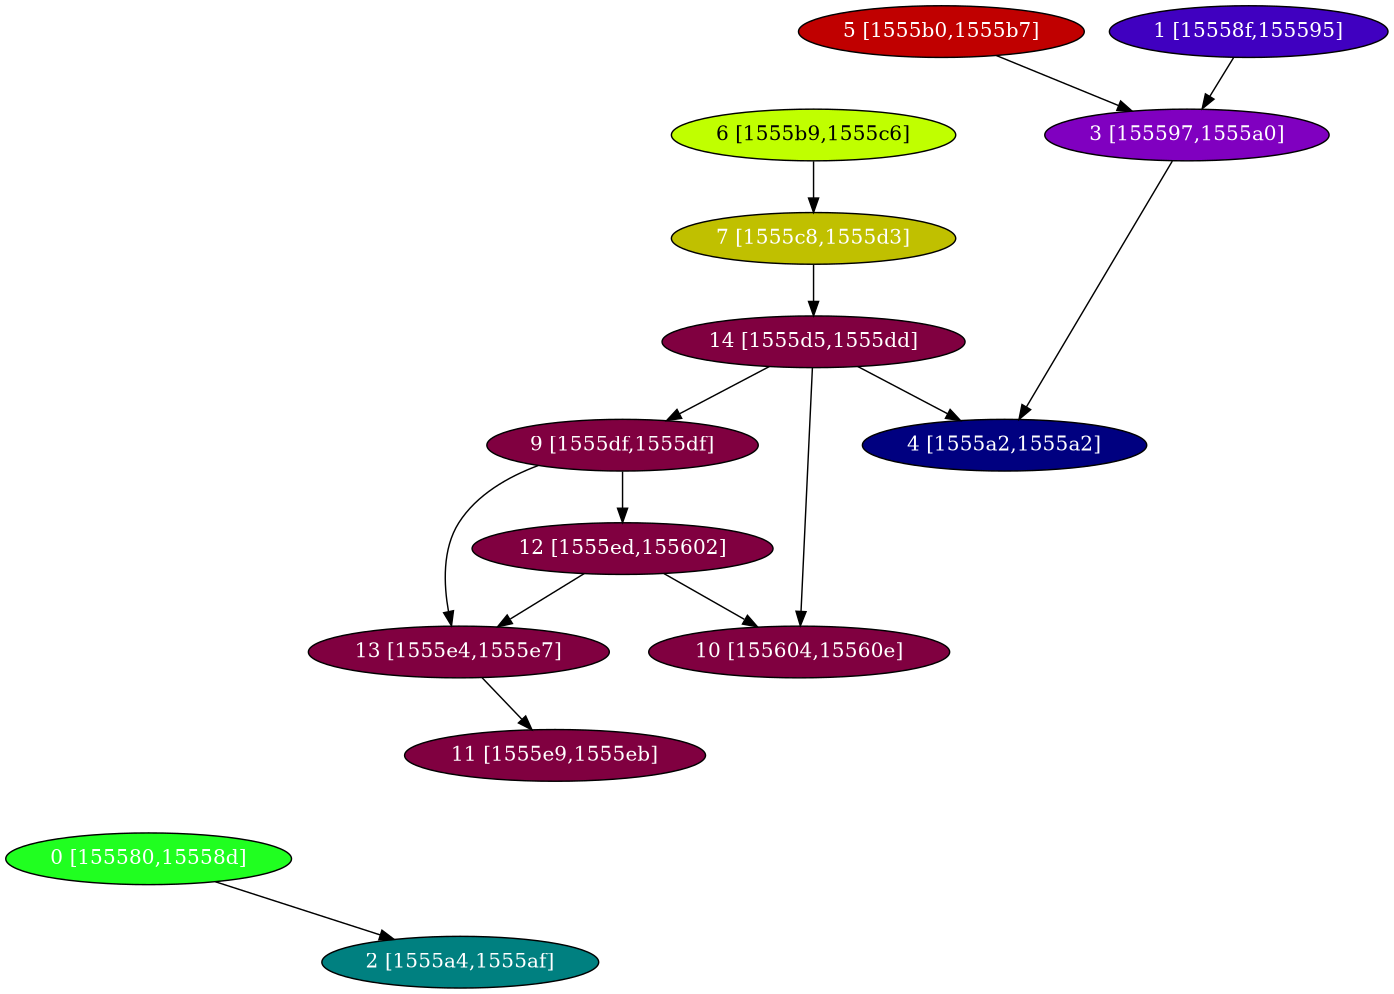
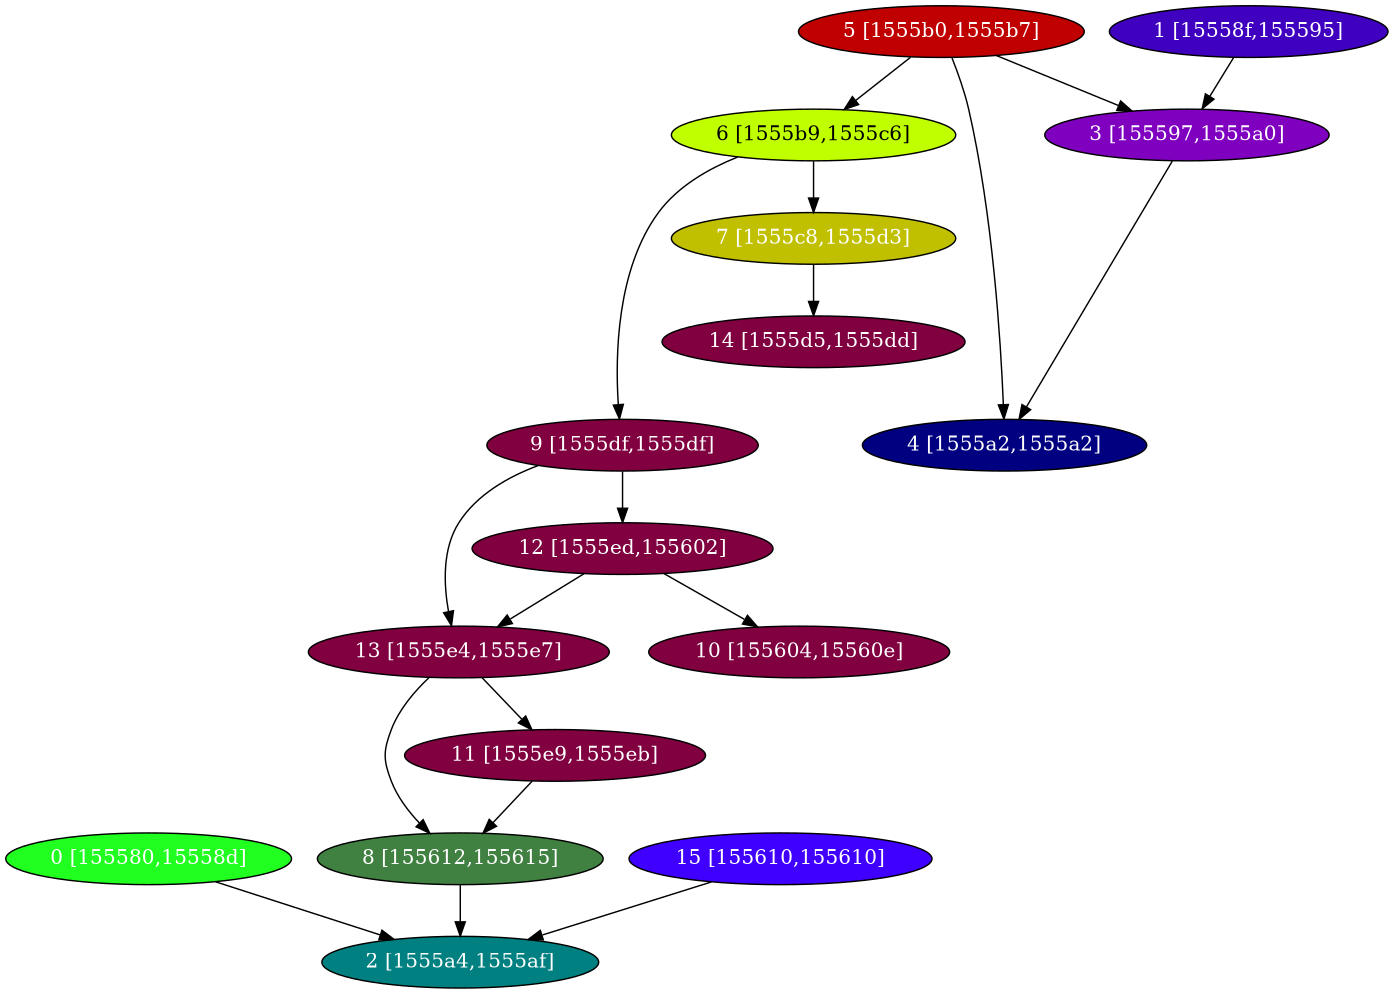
none -> (883, 79)
(724, 390) -> (635, 257)
(903, 390) -> (989, 229)
(807, 490) -> none
none -> (460, 859)
none -> (781, 859)
